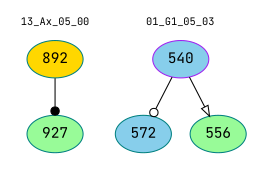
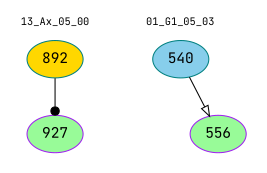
(181, 59) -> (181, 59)
(55, 134) -> (55, 134)
(143, 134) -> none
(218, 134) -> (218, 134)
